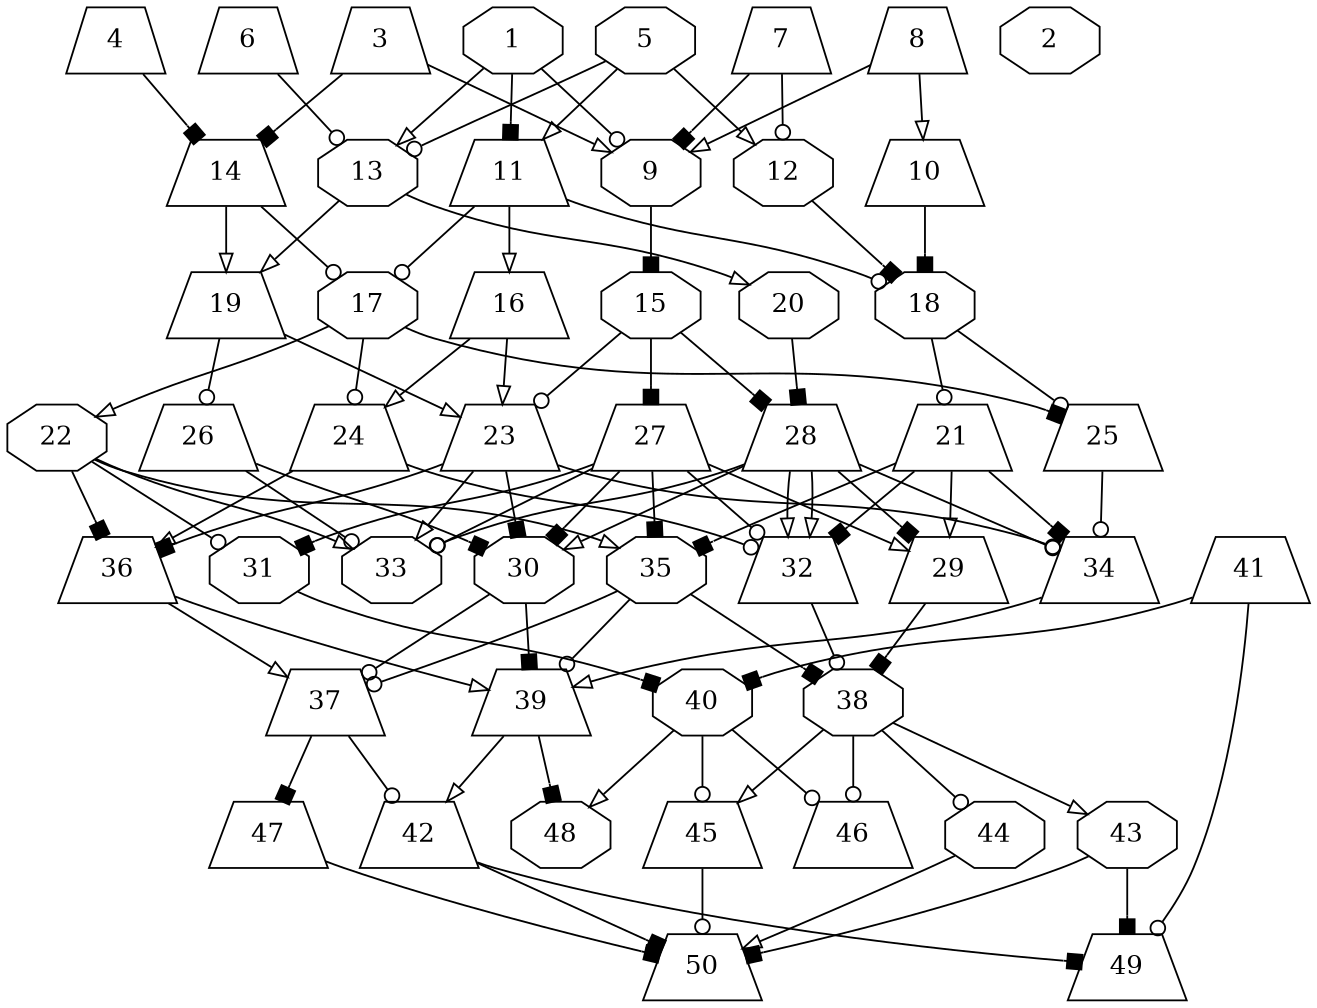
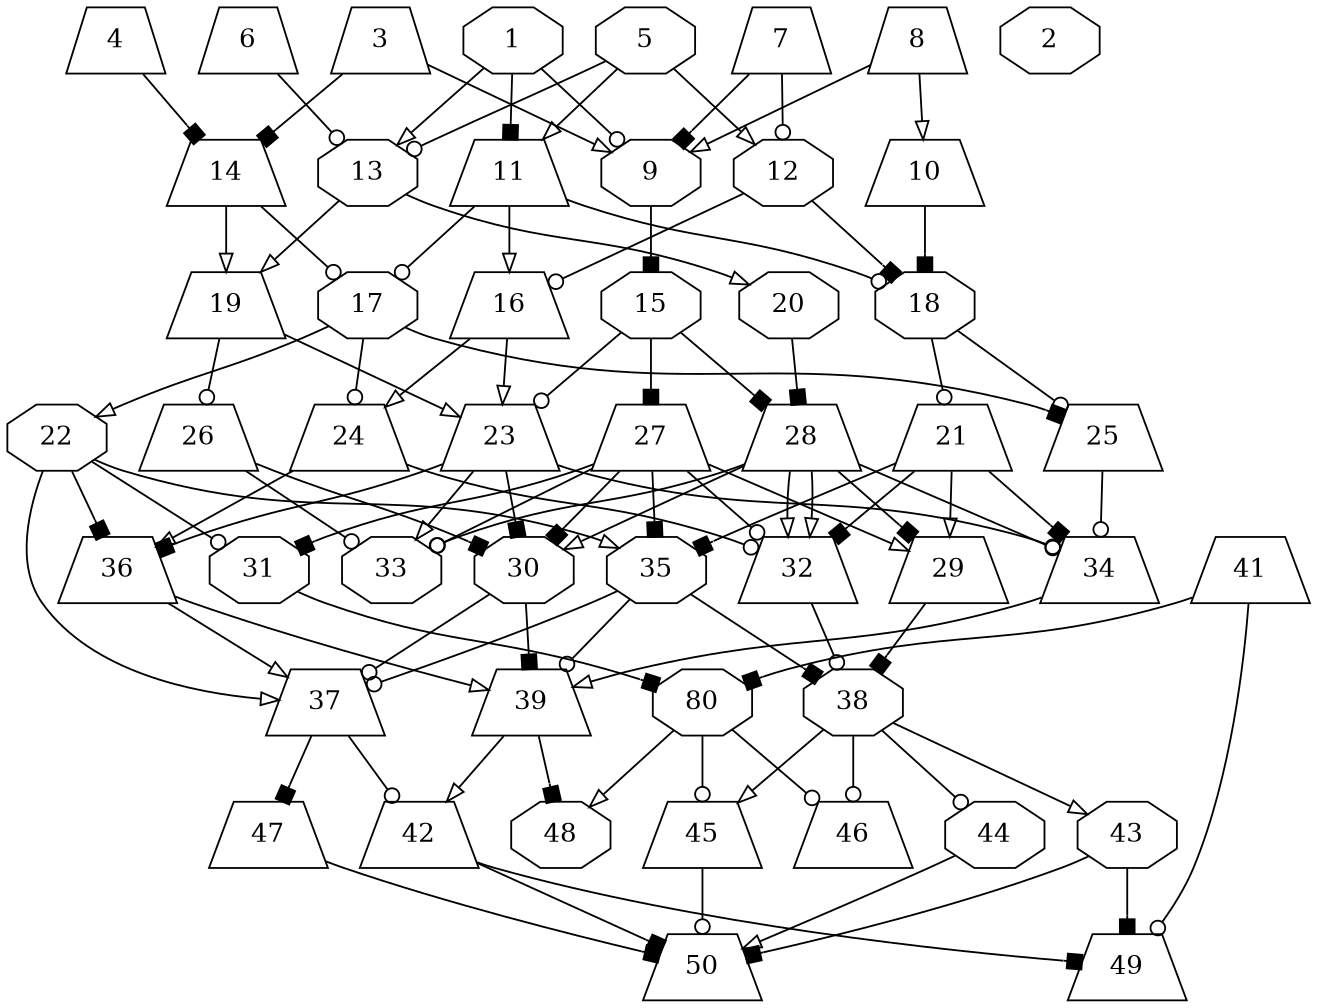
none -> (689, 219)
(215, 501) -> (81, 641)
(702, 702) -> (702, 702)
